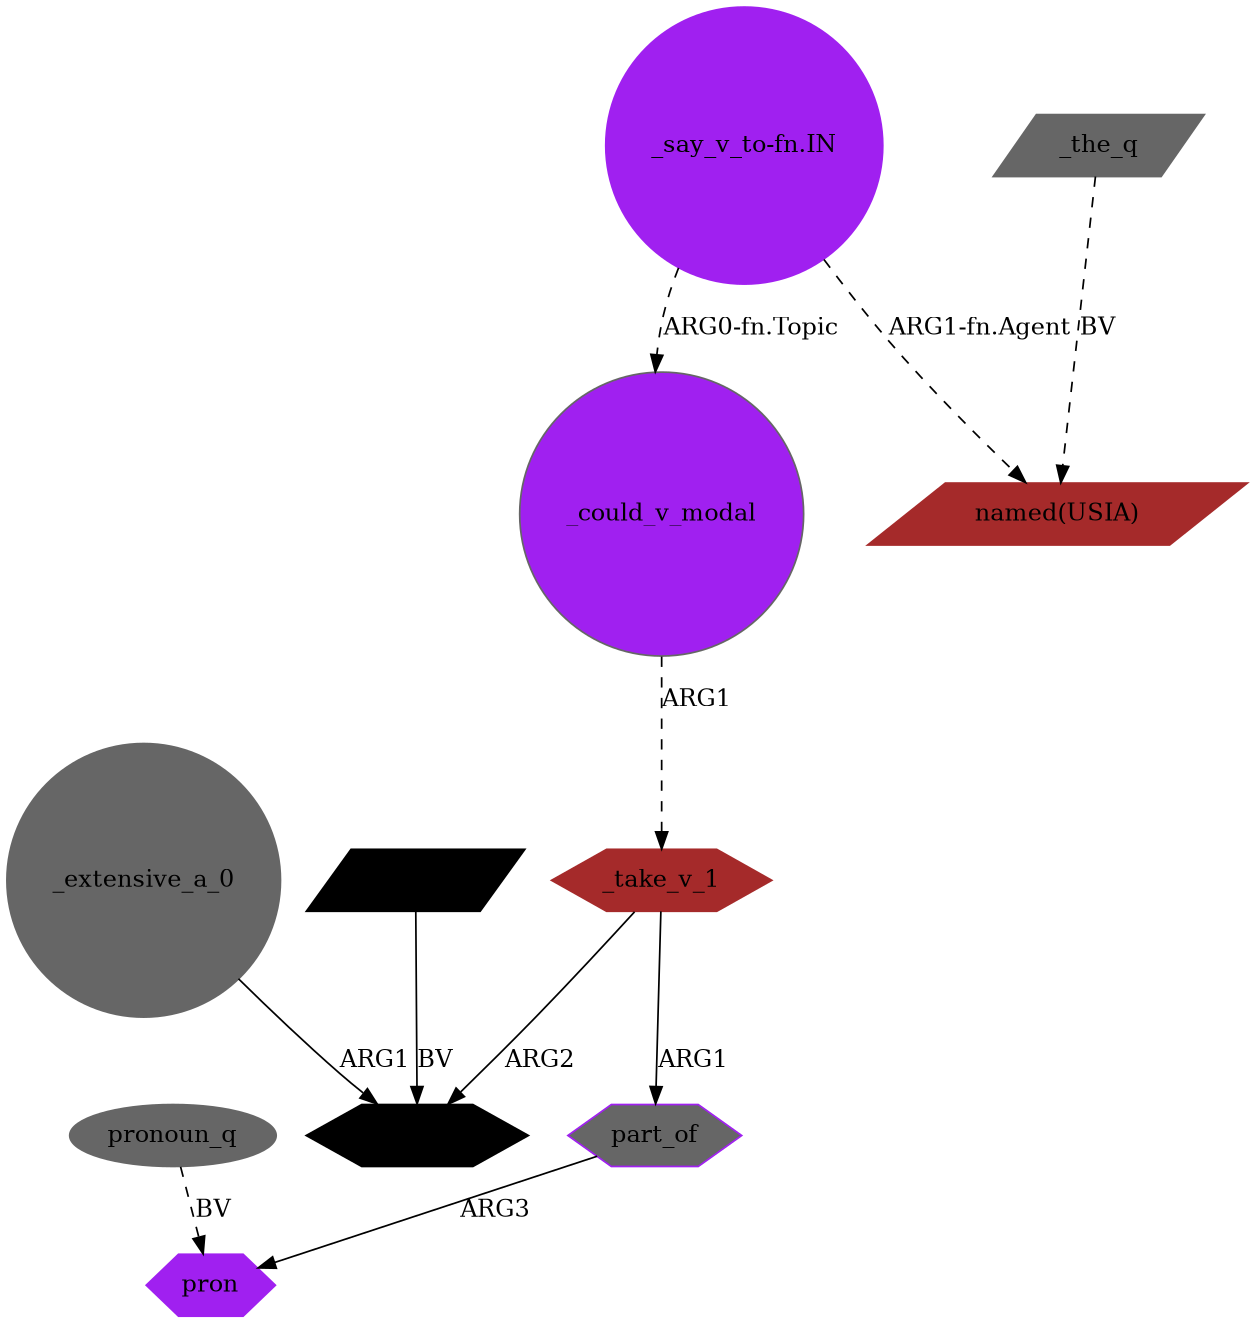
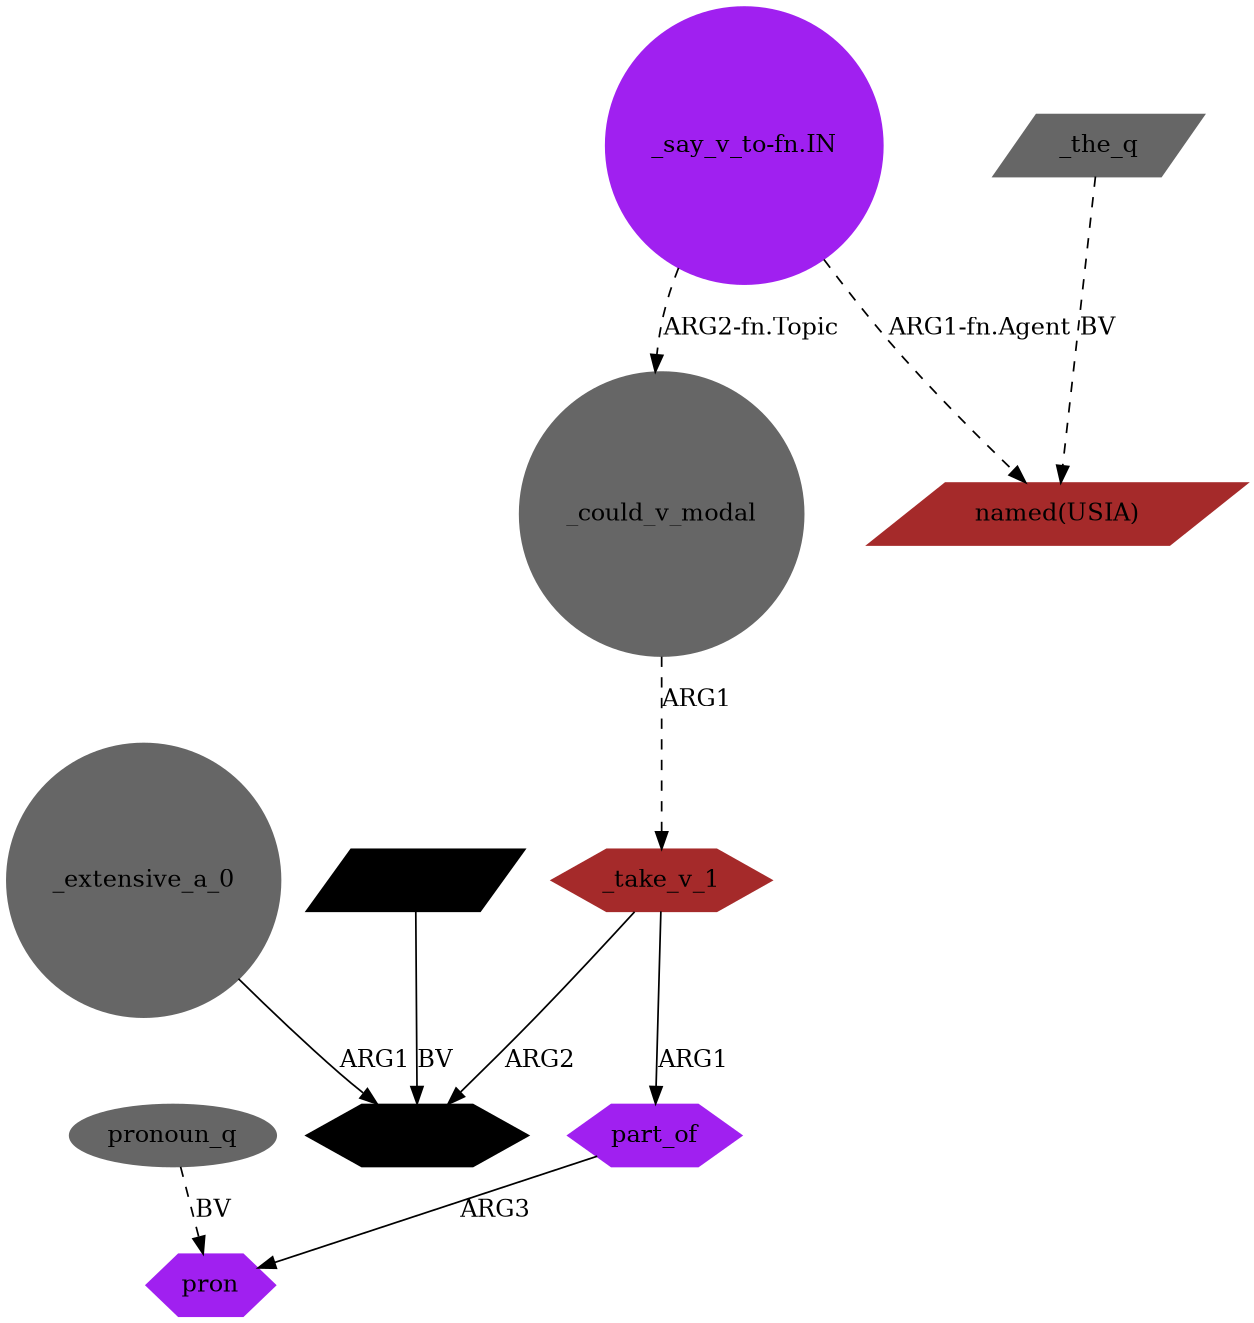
(751, 328) -> (751, 328)
(662, 514) -> (662, 514)
(655, 1136) -> (655, 1136)
